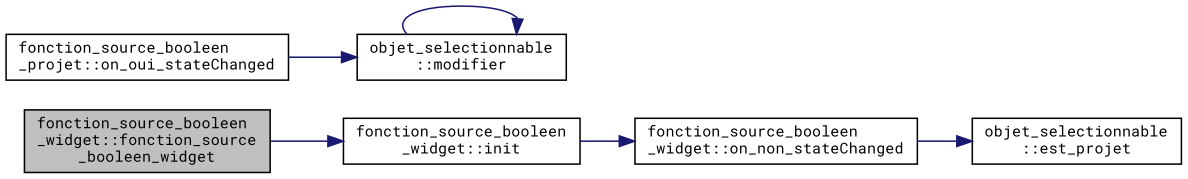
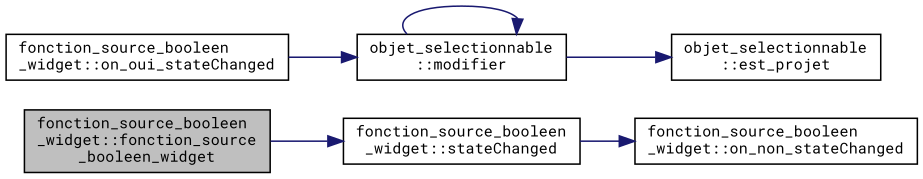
(147, 57) -> (147, 57)
(462, 141) -> (462, 141)
(937, 141) -> (611, 57)
